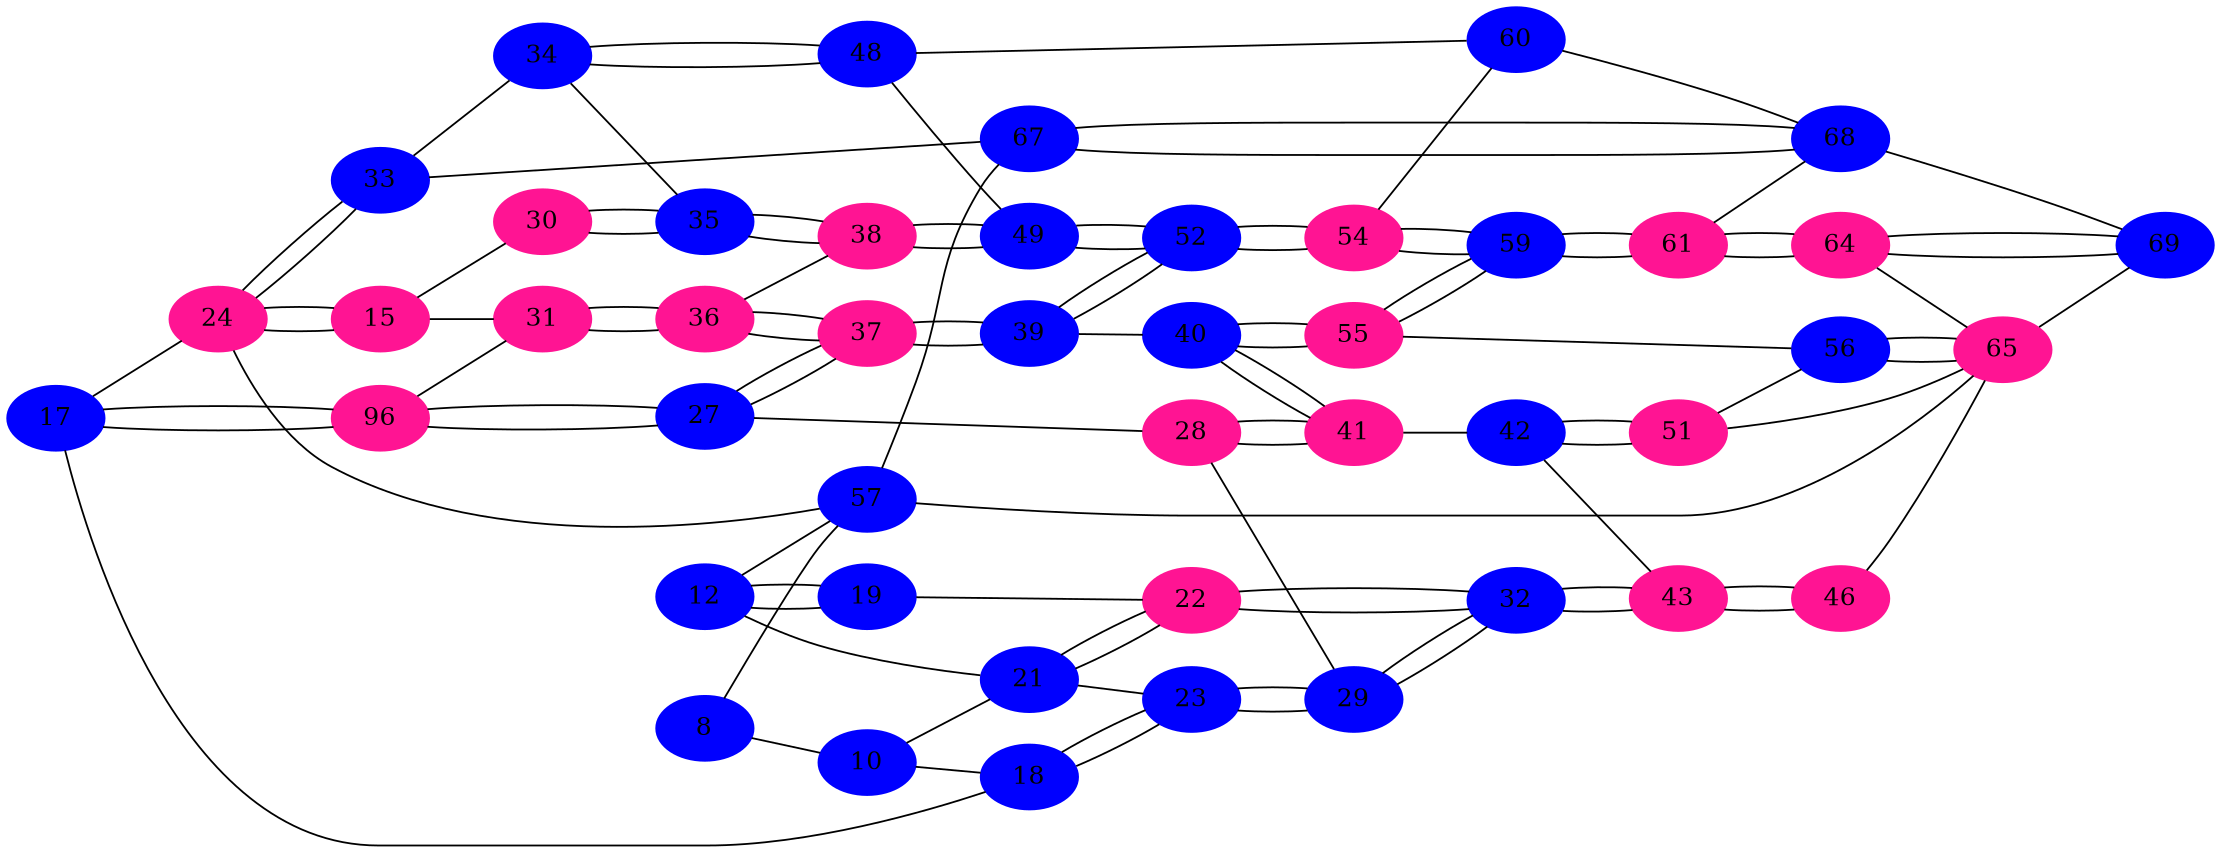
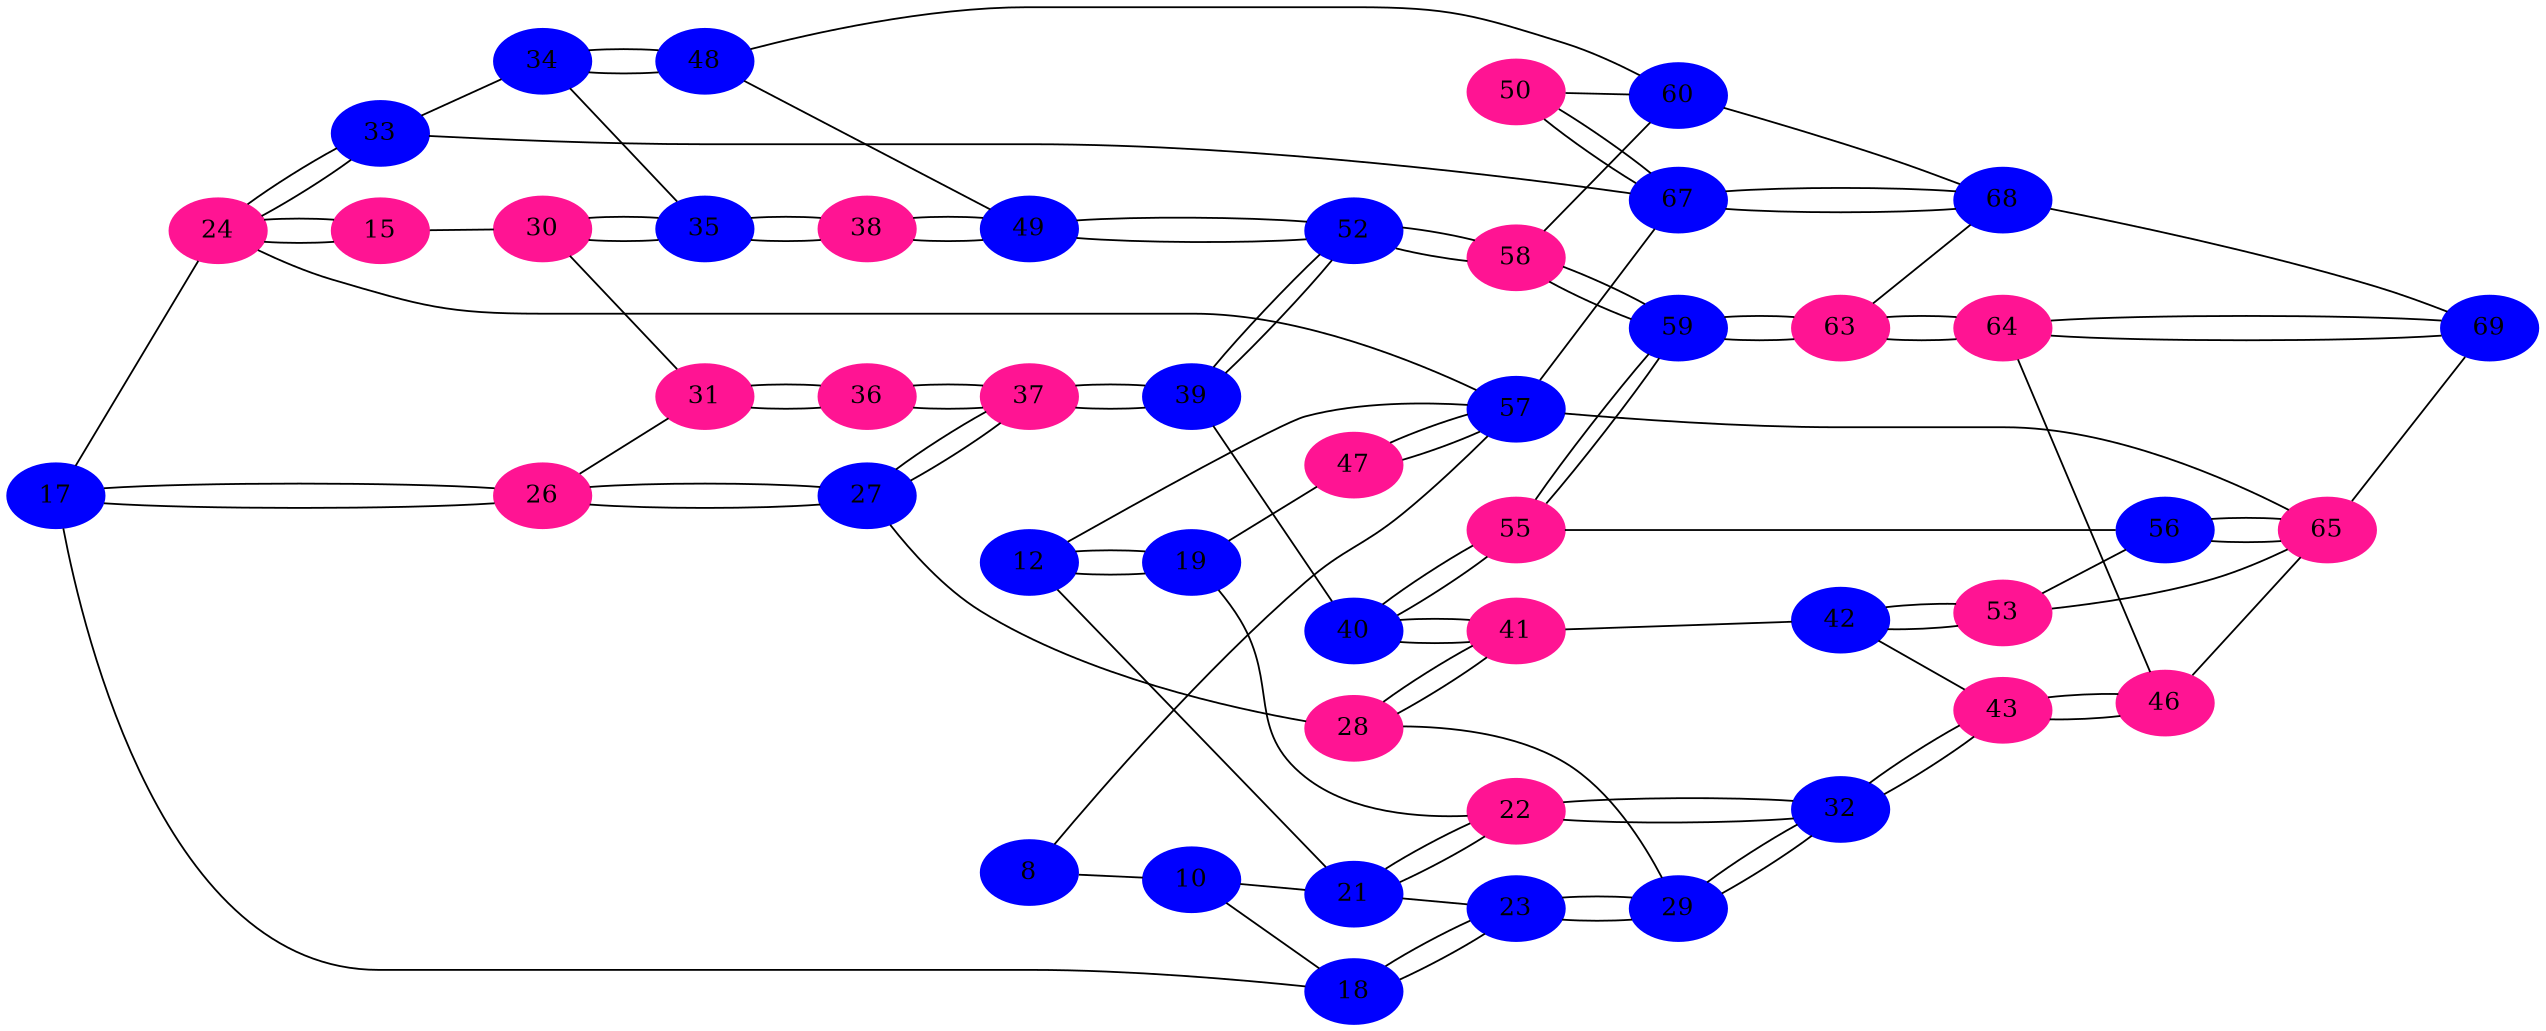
none -> (1516, 92)
(1354, 238) -> (1516, 258)
(1678, 245) -> (1841, 328)
(786, 278) -> none
(1922, 298) -> (2084, 516)
(462, 319) -> (613, 301)
(380, 418) -> (543, 496)
(1678, 433) -> (2003, 613)
none -> (1354, 465)
